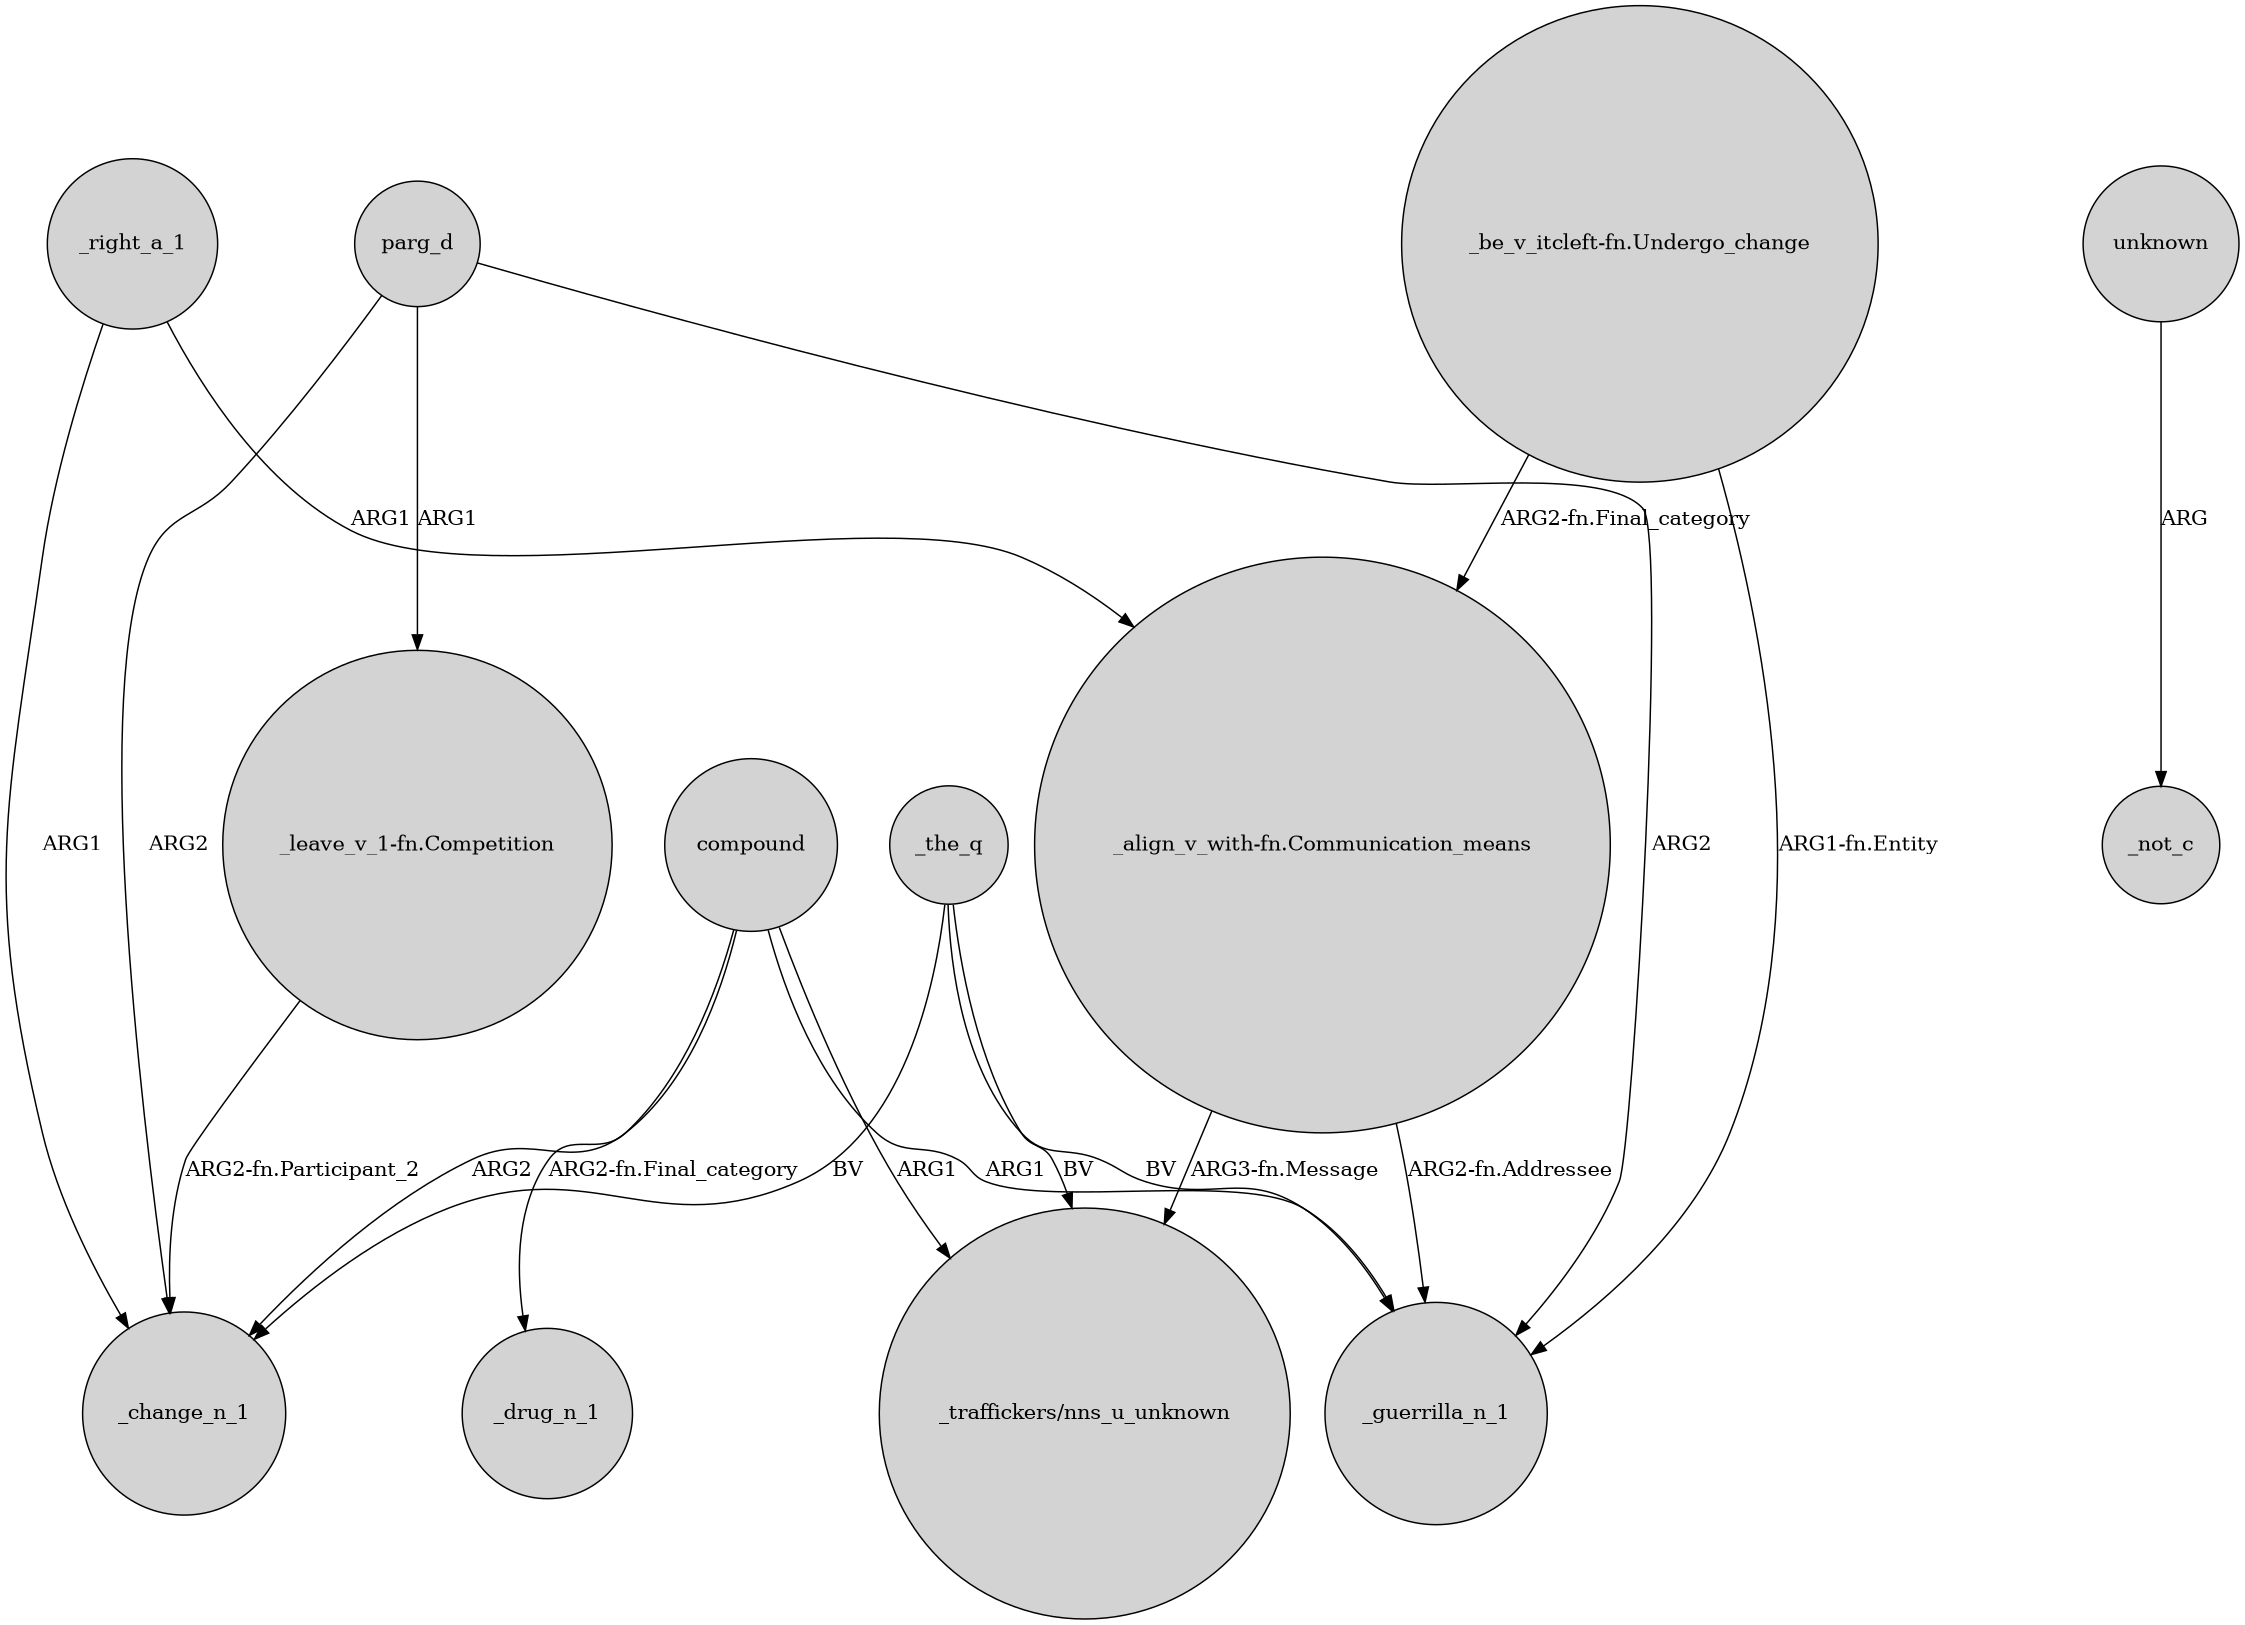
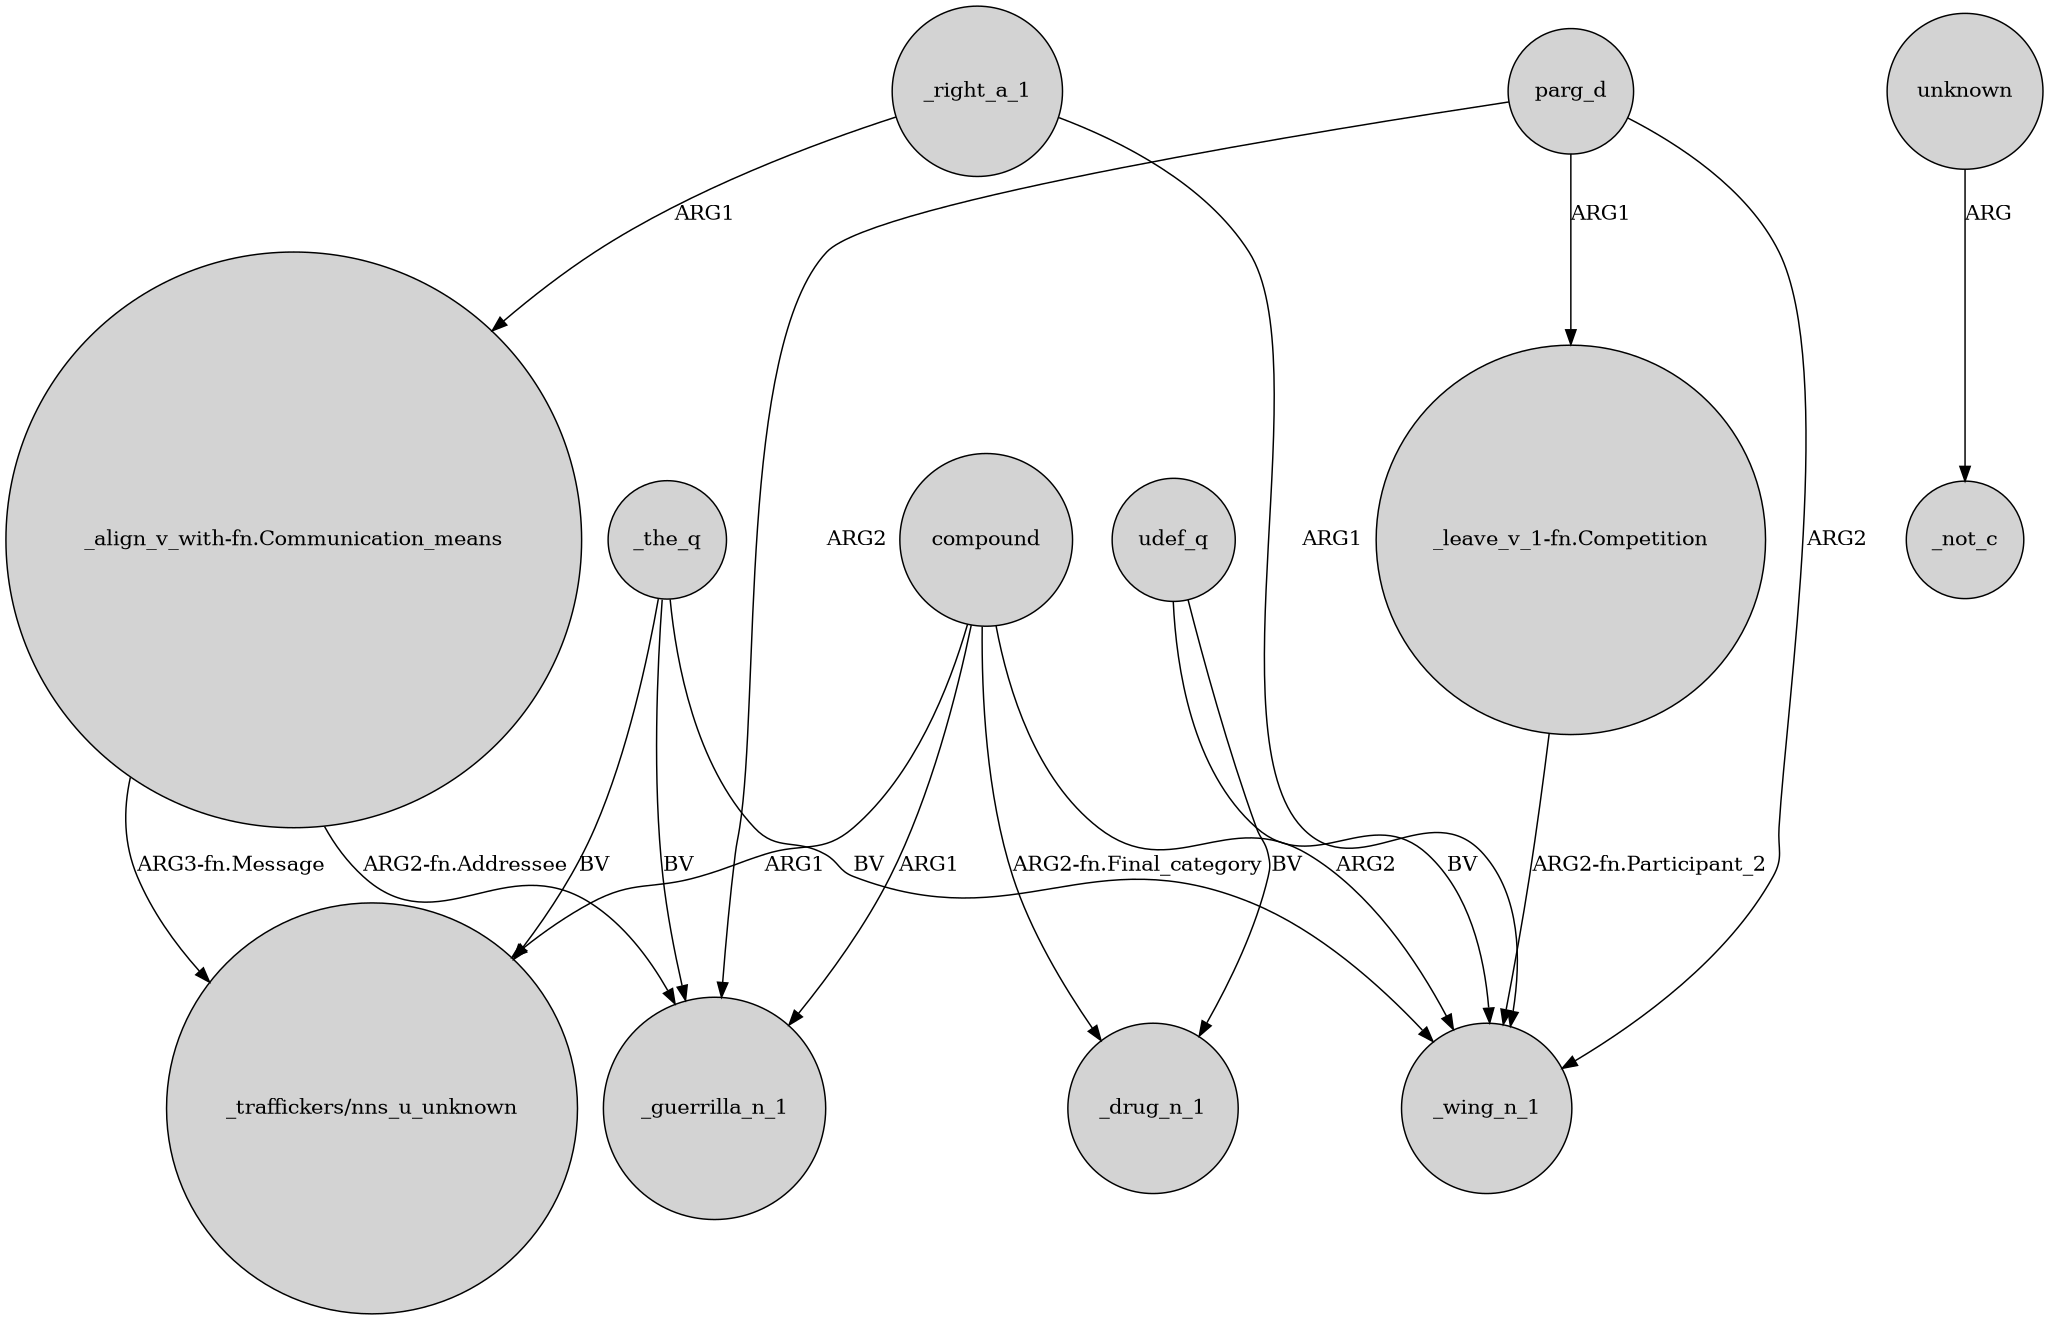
(1640, 244) -> none
none -> (1174, 540)
(184, 1414) -> (1487, 1108)
